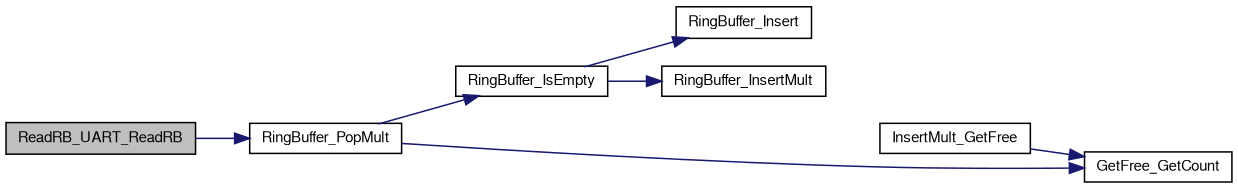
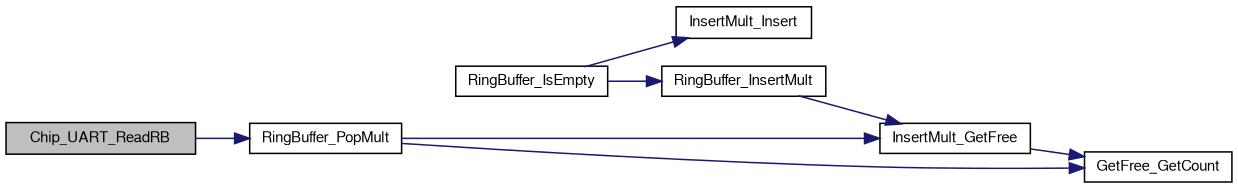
(744, 23) -> (744, 23)
none -> (842, 108)
(421, 112) -> (633, 138)
(101, 138) -> (101, 138)
